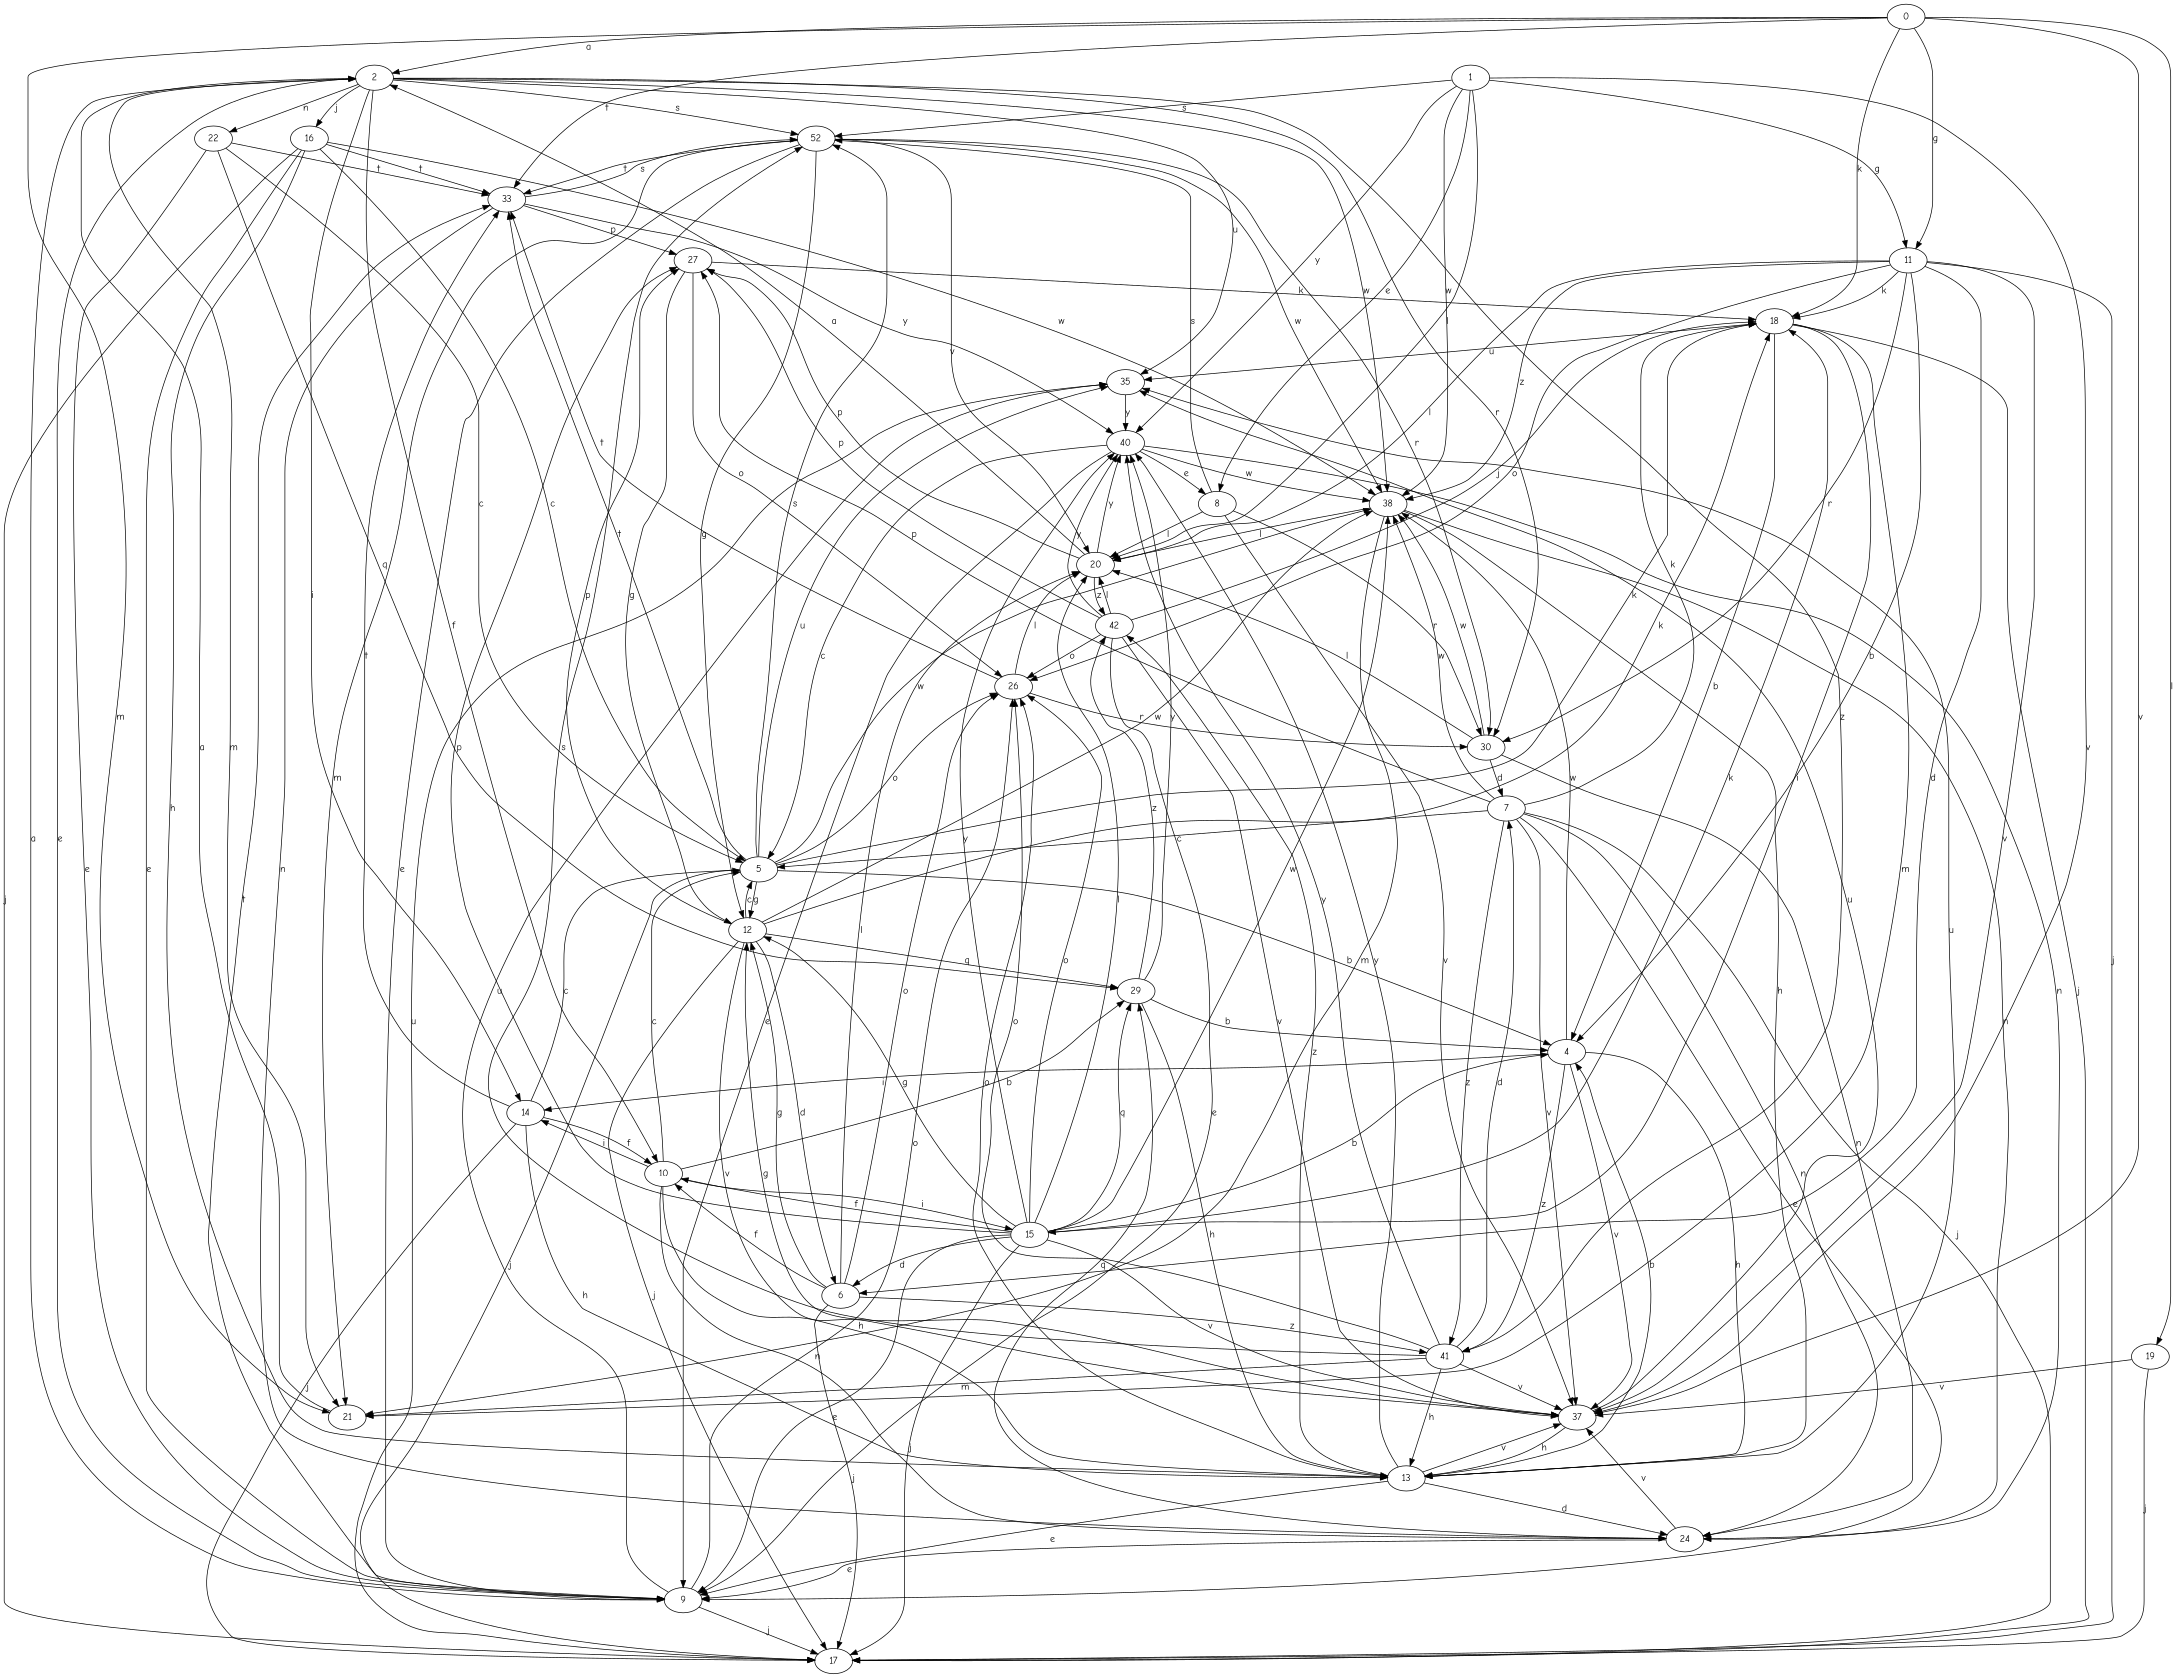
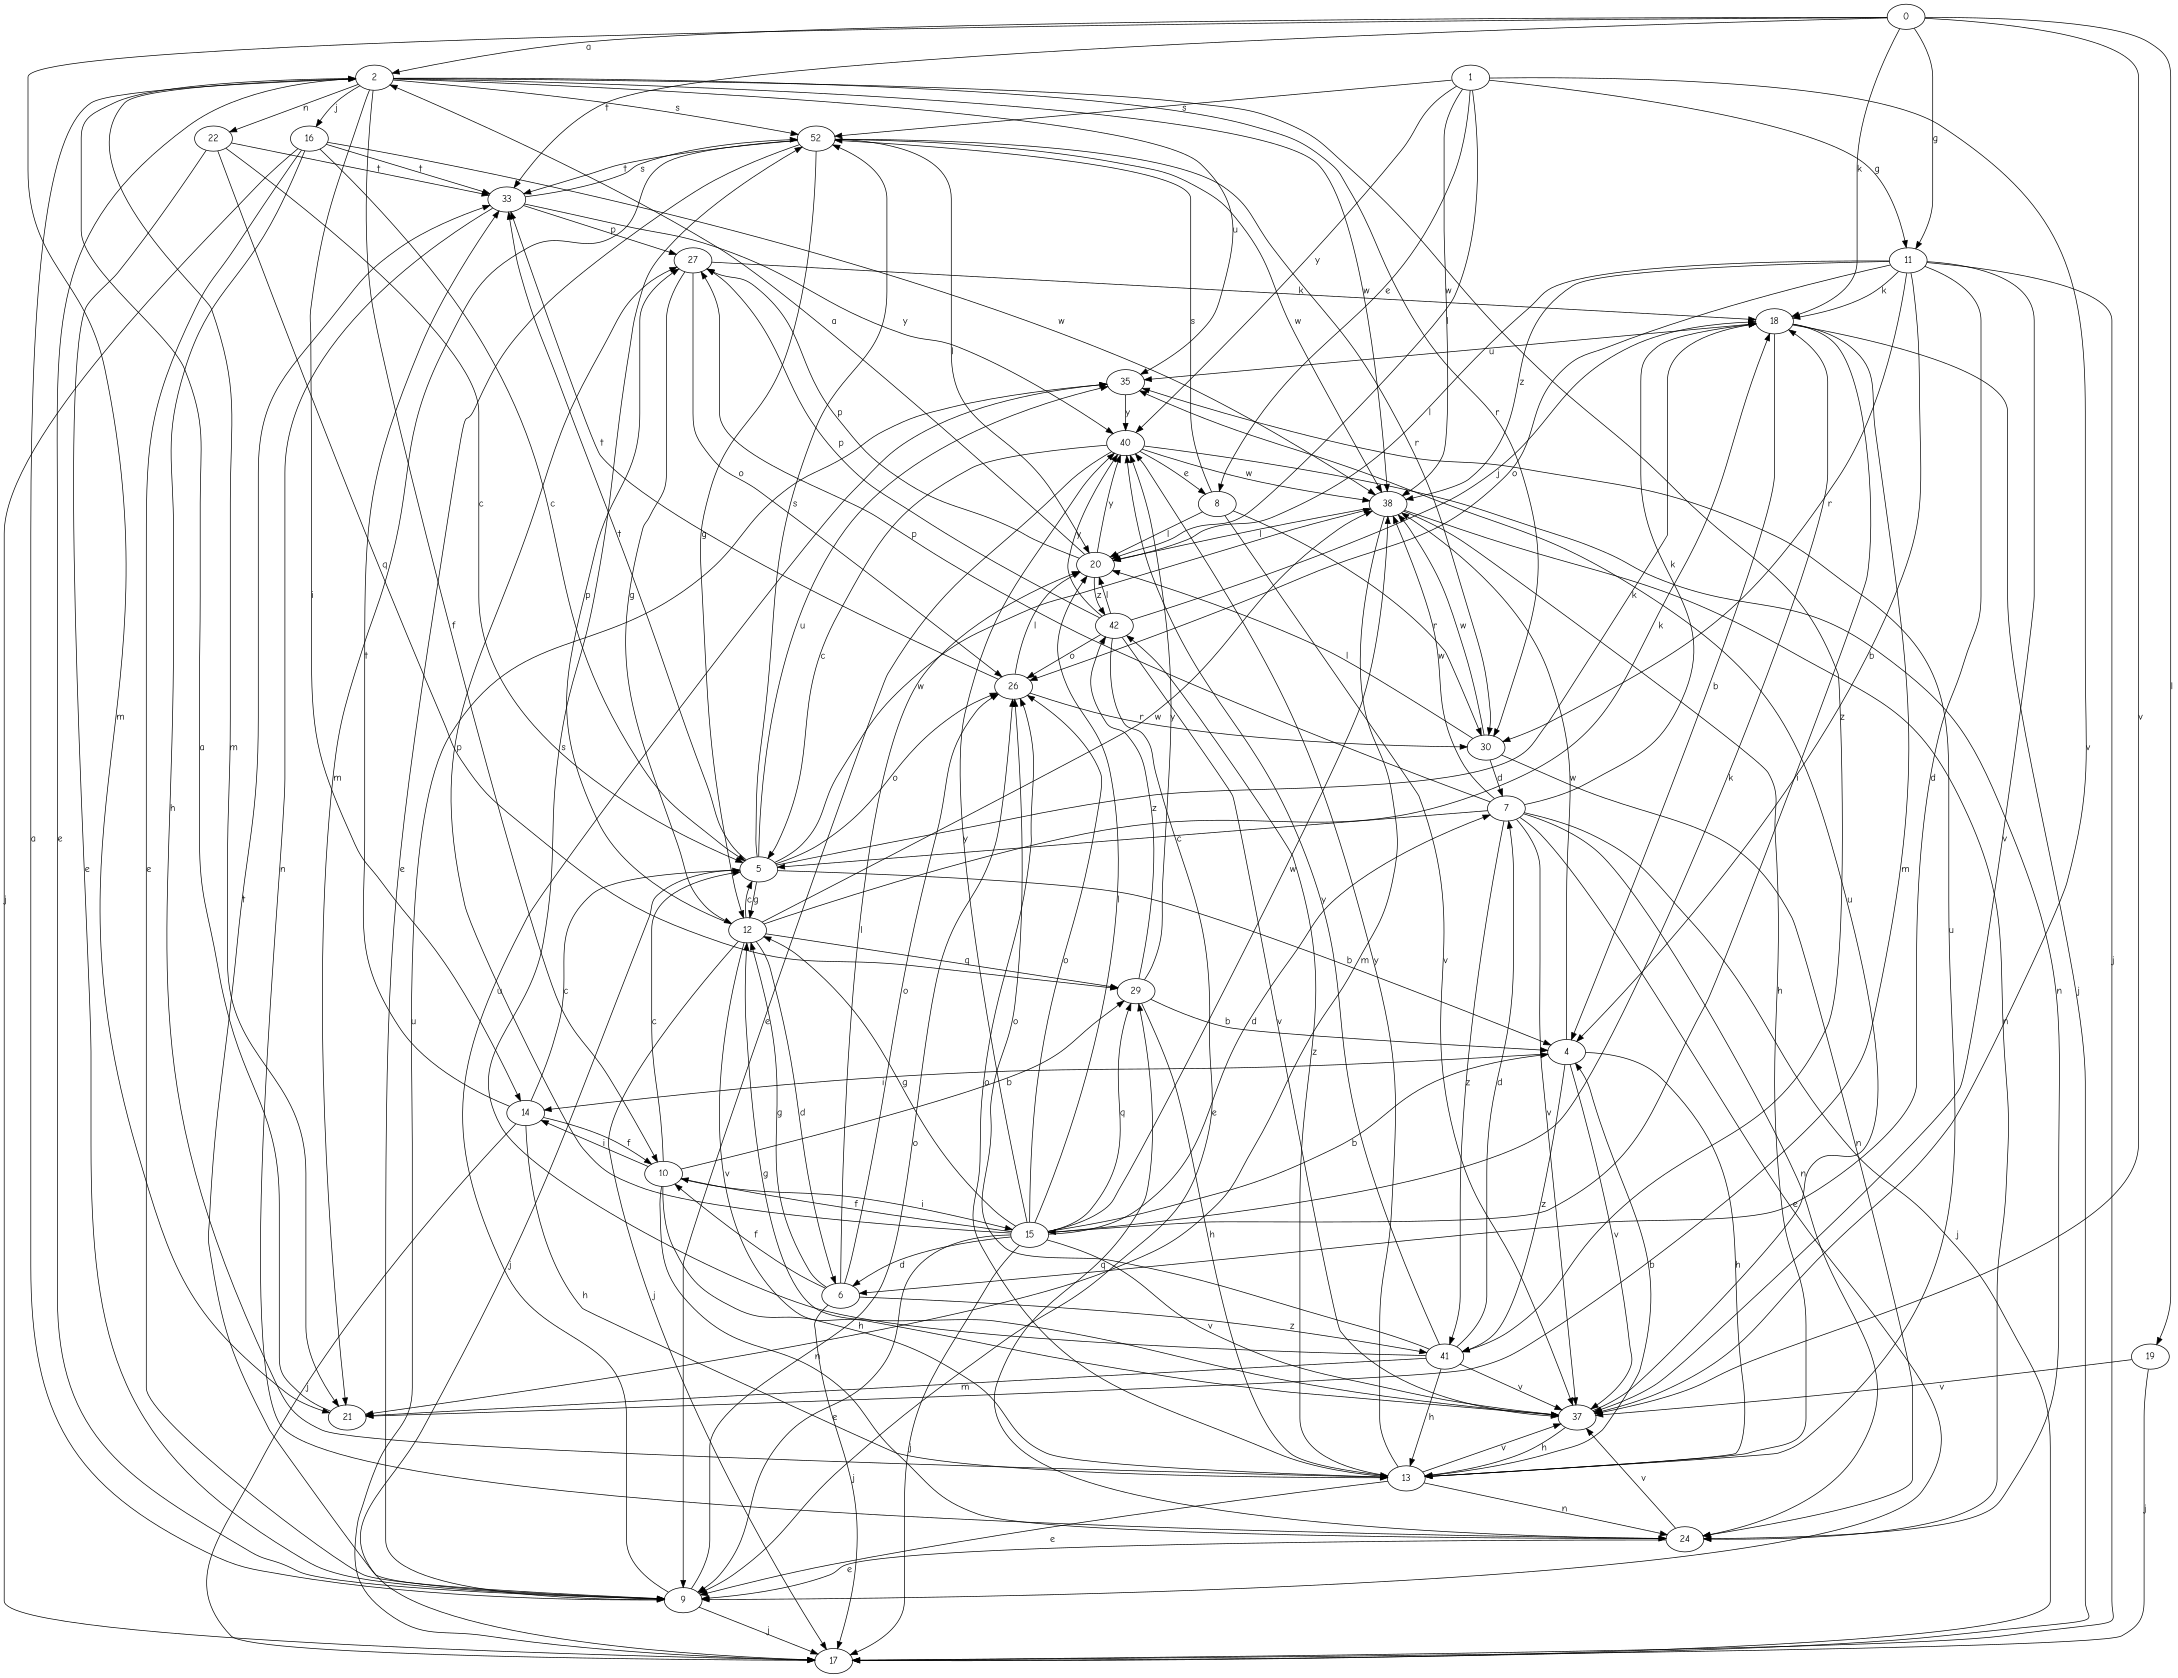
(953, 352) -> (953, 352)
none -> (1250, 1020)
(1564, 1509) -> (1564, 1509)
